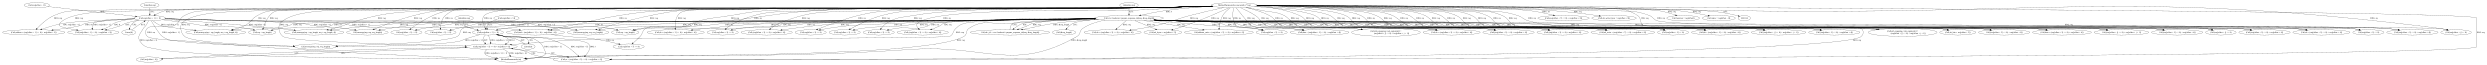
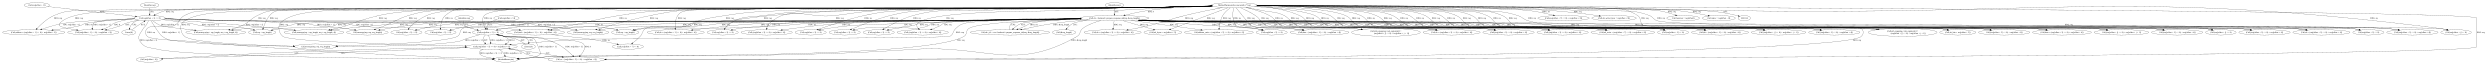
(511, 60) -> (506, 60)
